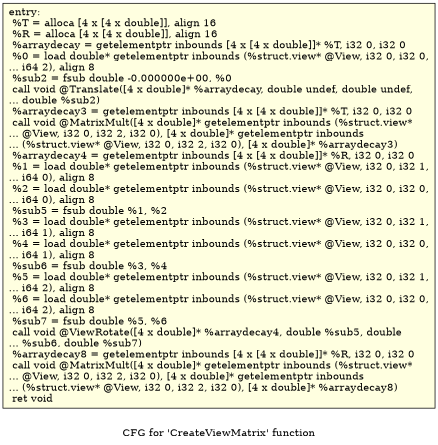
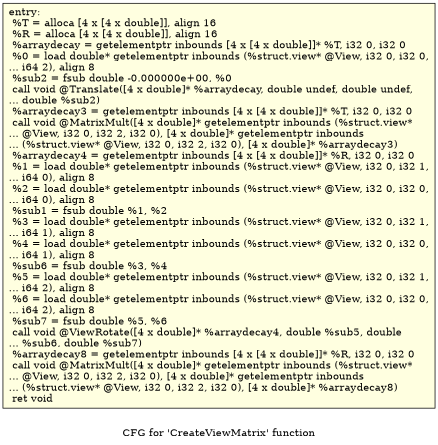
(88, 211) -> (88, 211)
